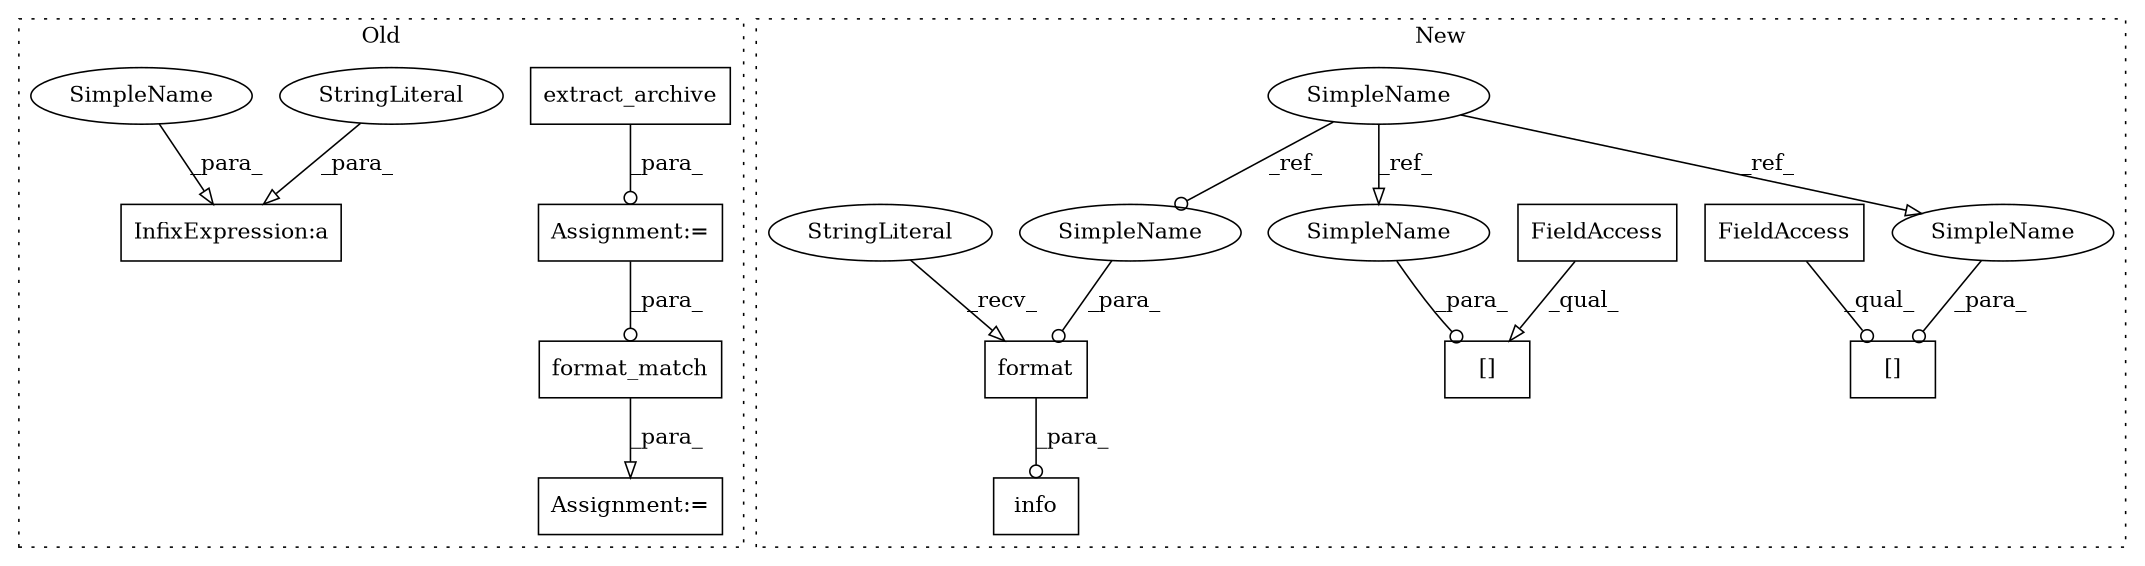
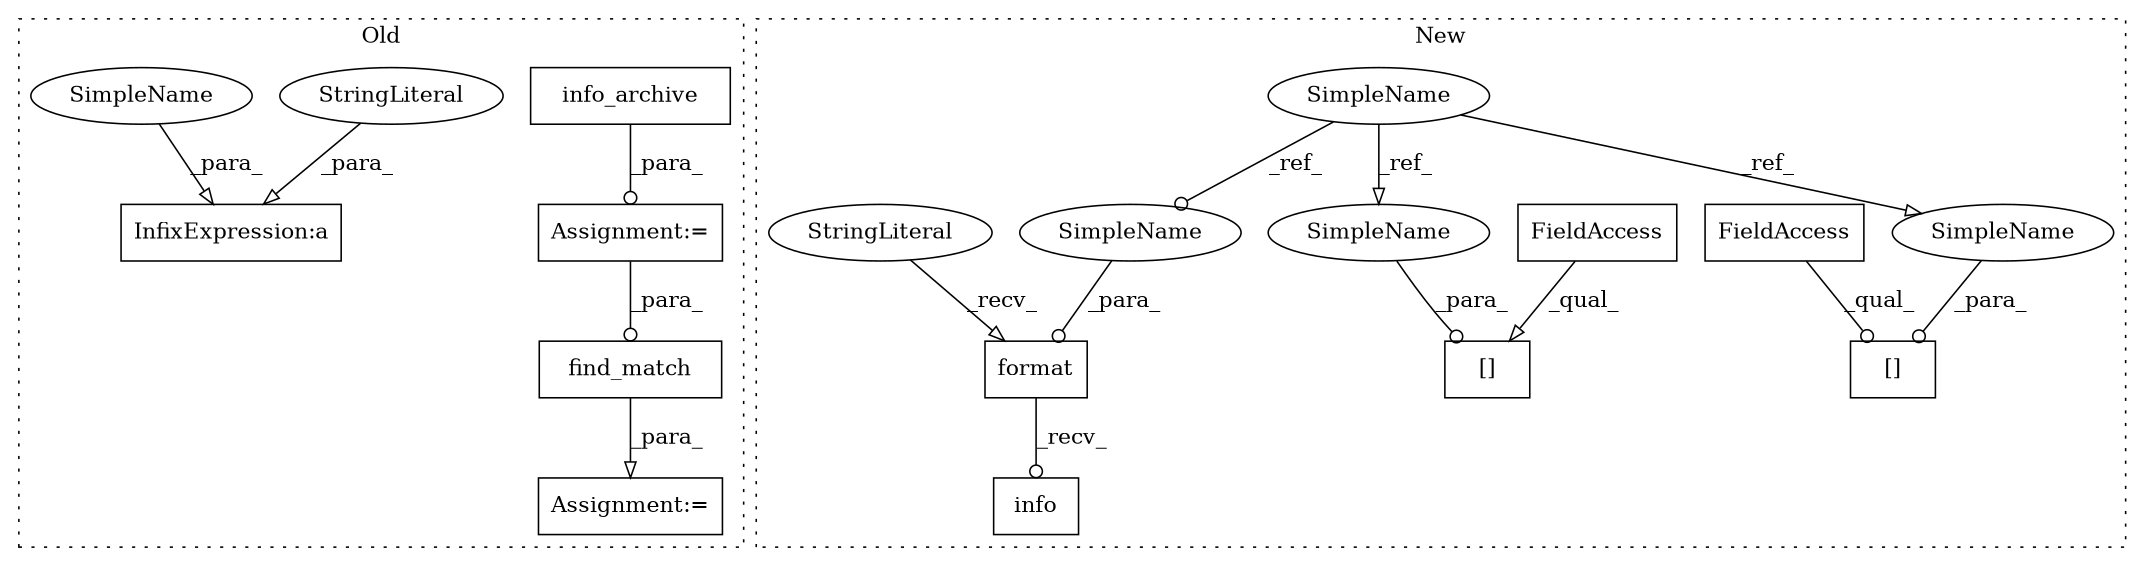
(630, 96) -> (630, 96)
(630, 369) -> (630, 369)
(1072, 438) -> (1072, 438)
